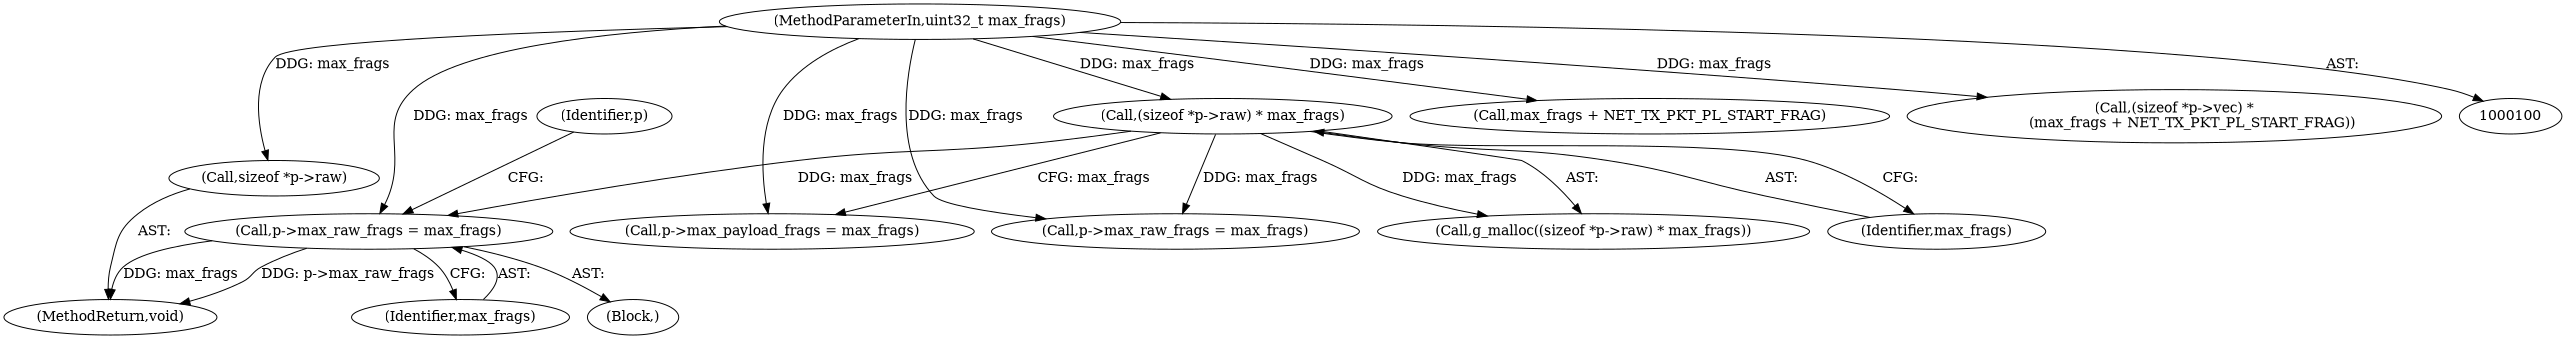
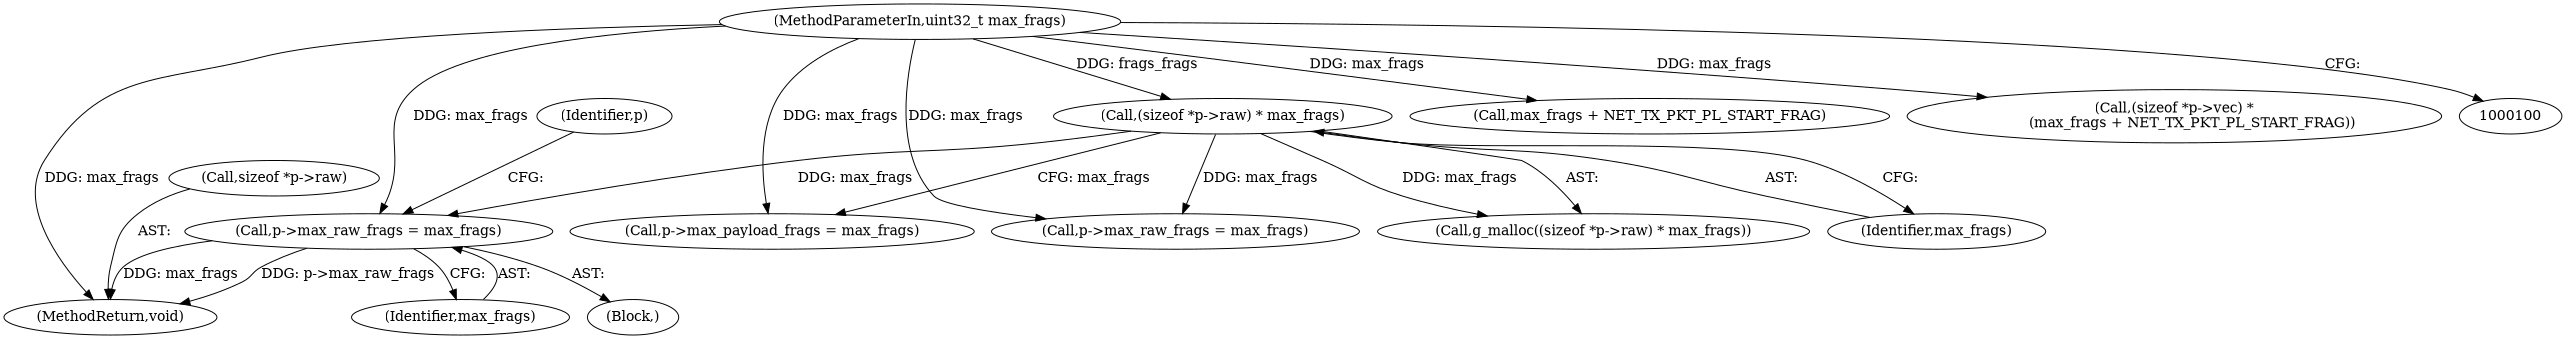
(451, 37) -> (293, 51)
(1137, 65) -> (1137, 65)
(2345, 65) -> (2345, 65)
